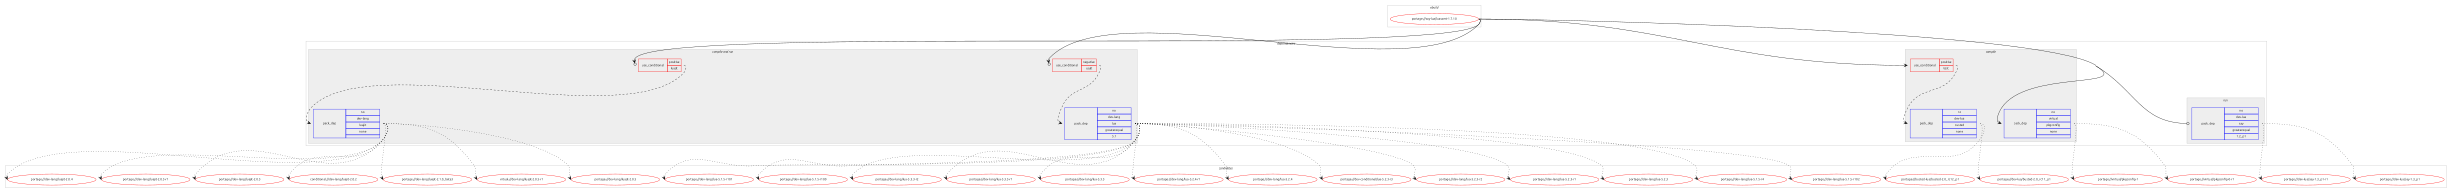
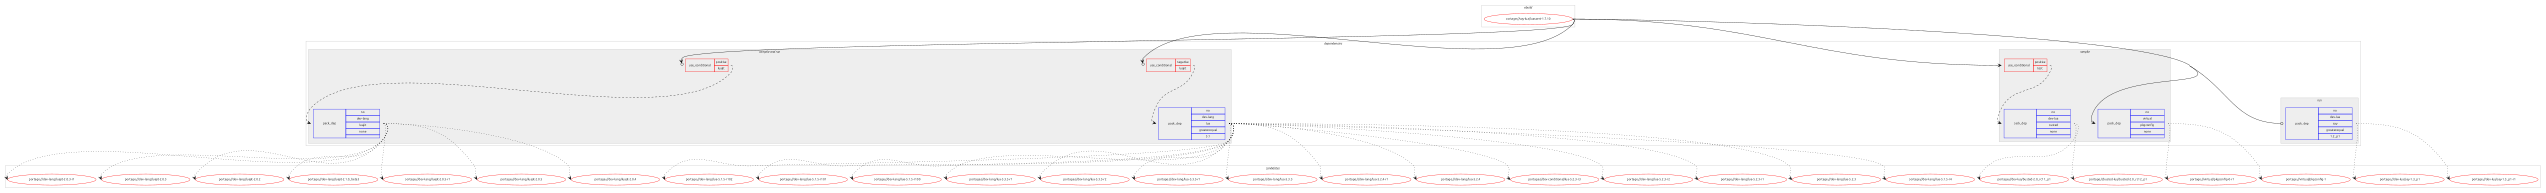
(334, 180) -> (240, 180)
(521, 180) -> (428, 180)
none -> (991, 180)
